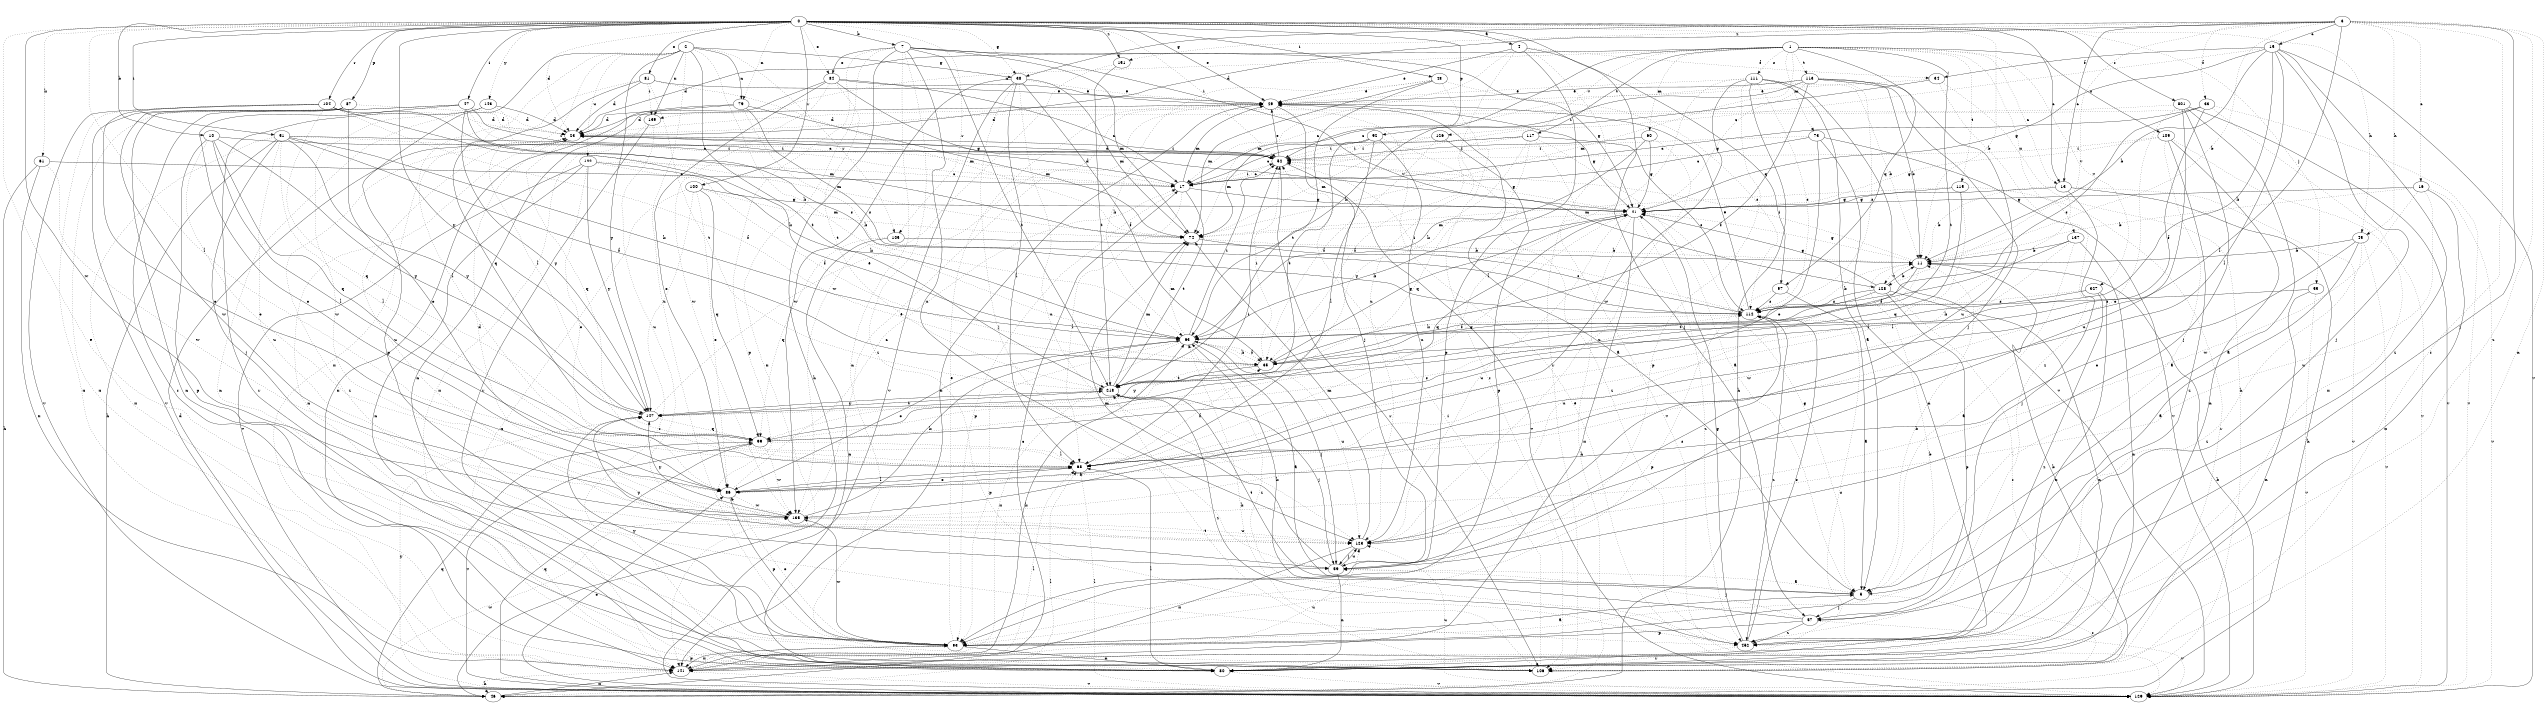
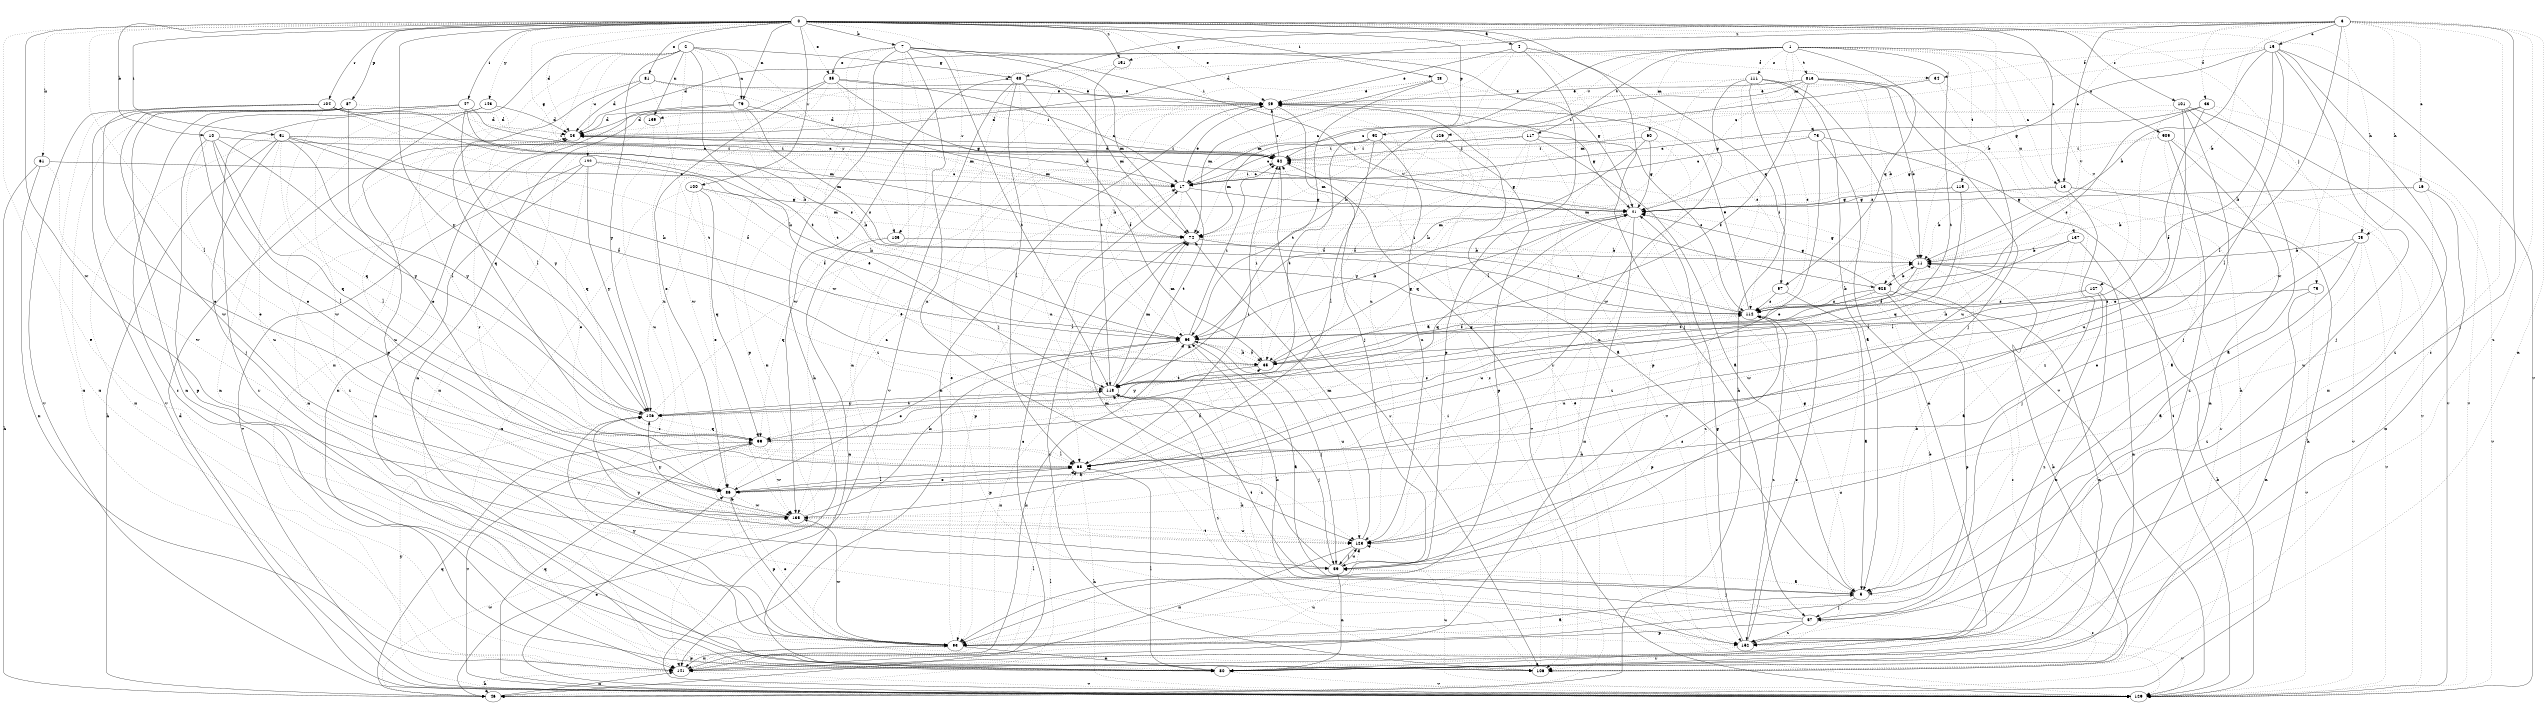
(918, 26) -> (709, 148)
(1148, 37) -> (1148, 37)
(762, 54) -> (762, 54)
(2105, 56) -> (2105, 56)
(832, 79) -> (832, 79)
(1810, 79) -> (1810, 79)
(649, 97) -> (1026, 121)
(2182, 104) -> (2182, 104)
(517, 121) -> none
(2166, 136) -> (2166, 136)
(1198, 149) -> (1198, 149)
(1882, 289) -> (1882, 289)
(2094, 289) -> (2094, 289)
(2316, 289) -> (2316, 289)
(480, 327) -> (480, 327)
(1428, 327) -> (1428, 327)
(1721, 343) -> (1721, 343)
(1110, 391) -> (1110, 391)
(650, 416) -> (650, 416)
(2173, 416) -> (2173, 416)
(1694, 484) -> (1725, 423)
(1095, 582) -> (1095, 582)
(700, 627) -> (1109, 595)
(1745, 646) -> (1745, 646)
